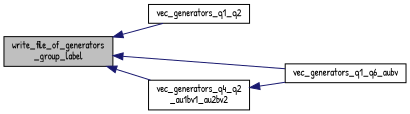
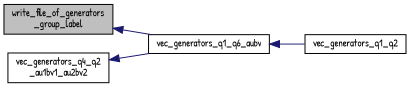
(143, 29) -> (292, 44)
(133, 75) -> none
